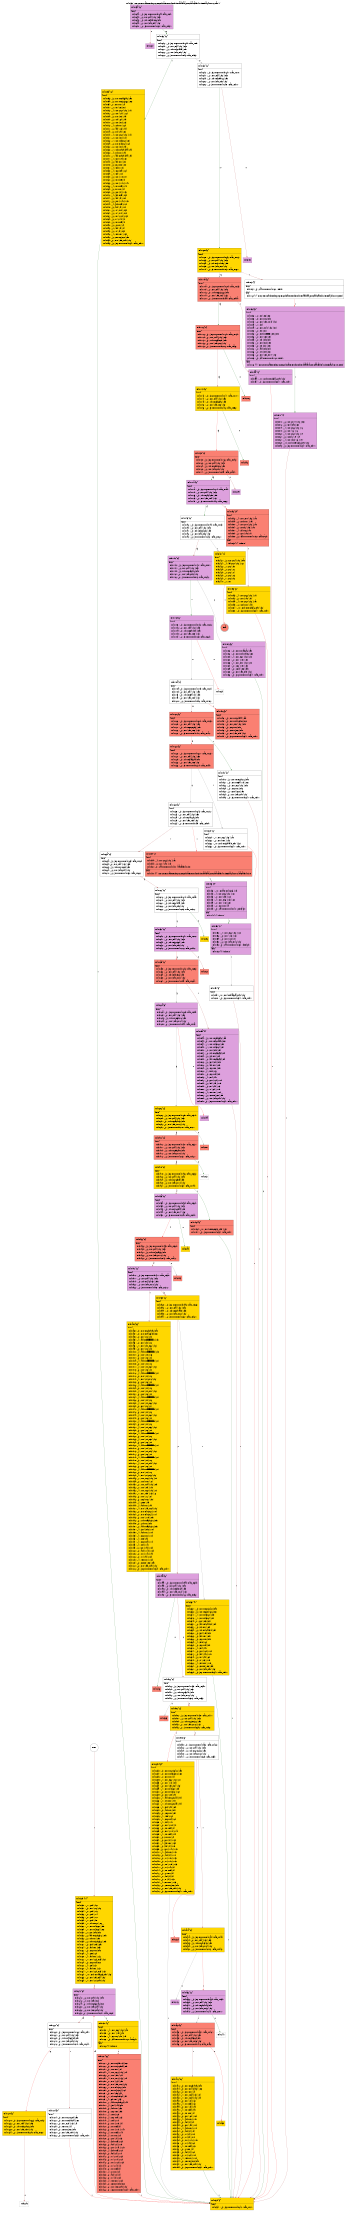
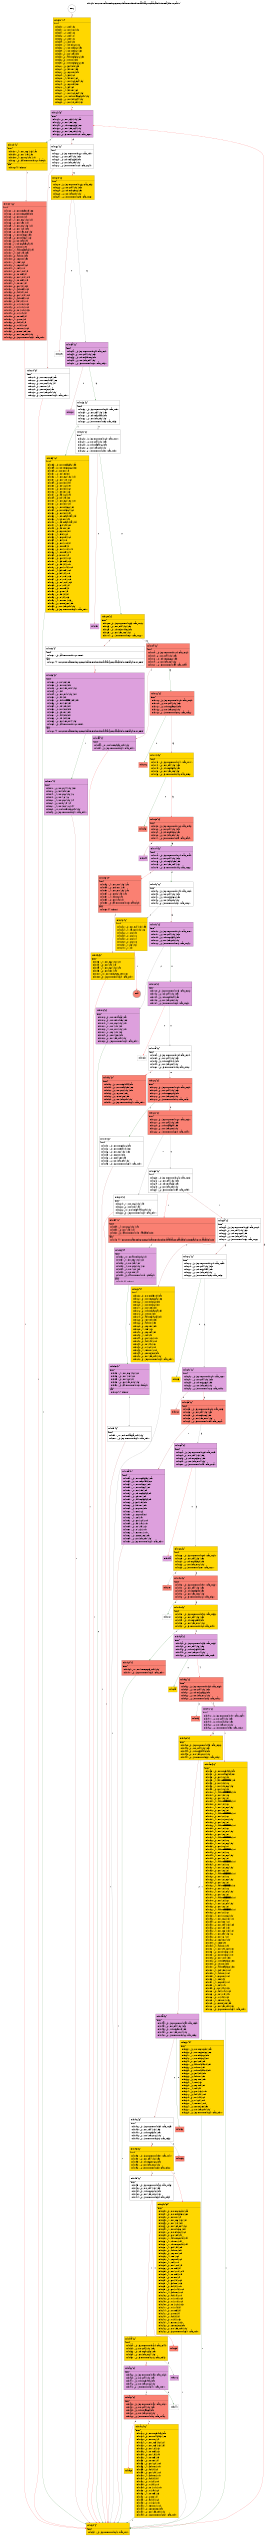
none -> (80, 270)
none -> (153, 1324)
(94, 1748) -> (72, 9)
